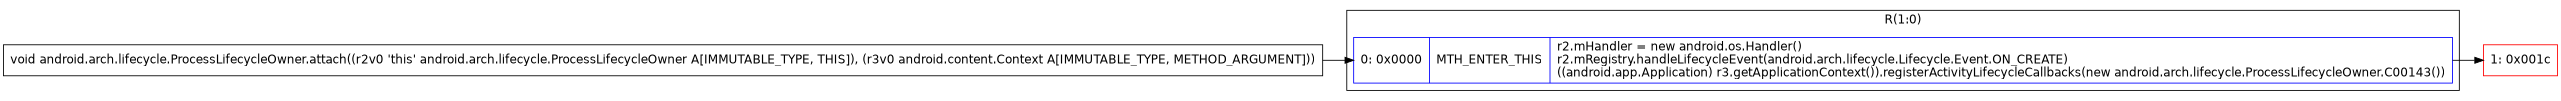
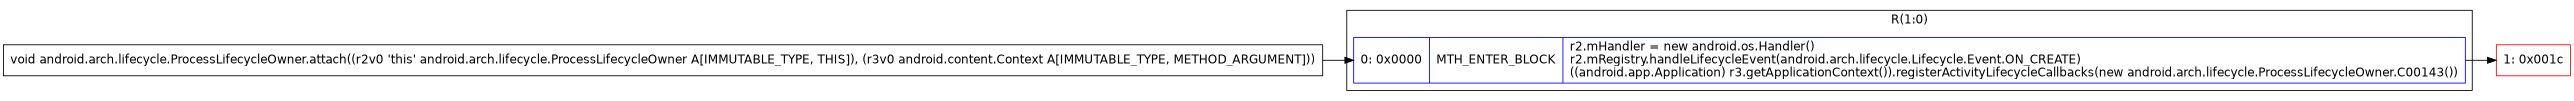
(1490, 60) -> (1496, 60)
